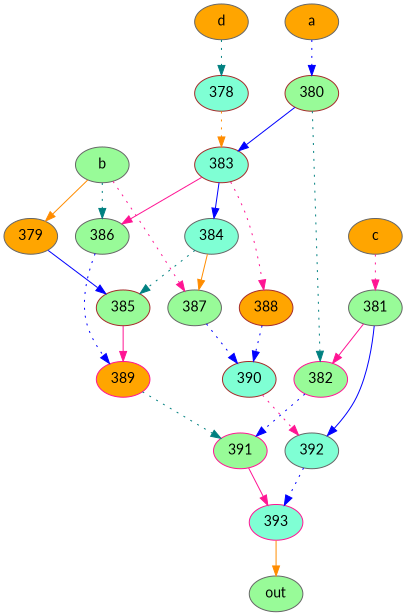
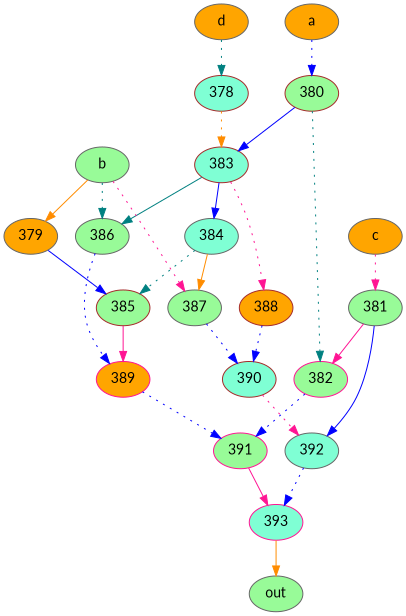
(166, 198) -> (166, 198)
(177, 413) -> (177, 413)
